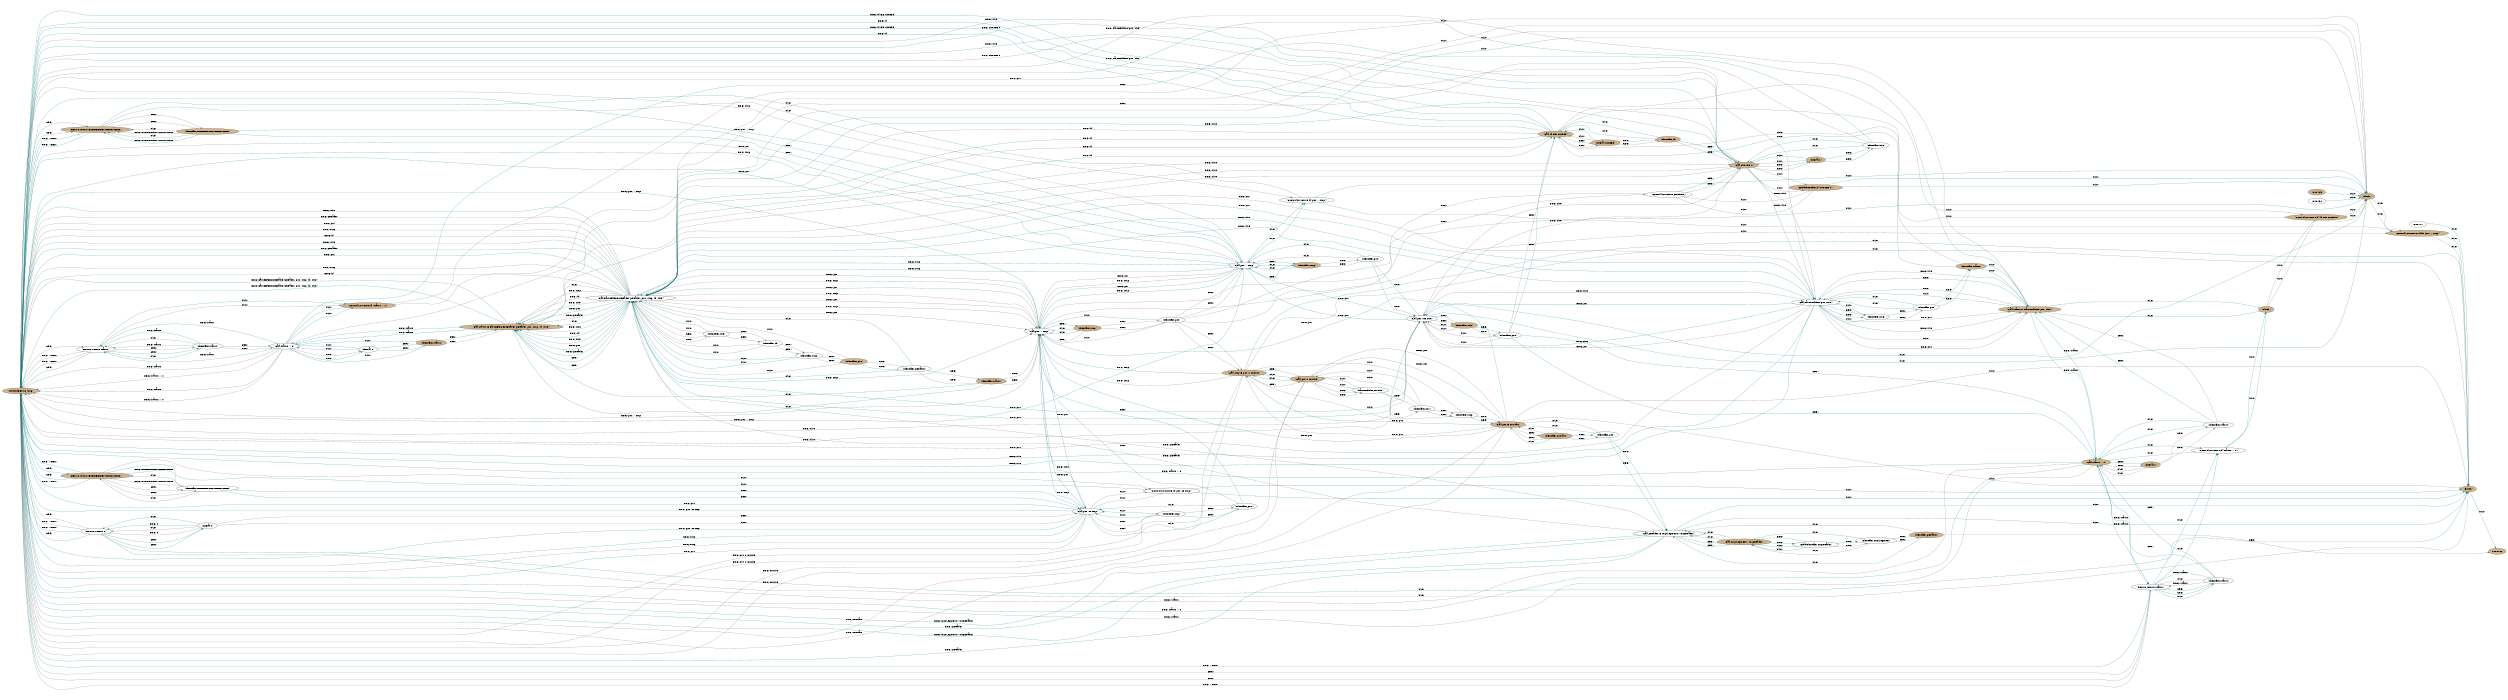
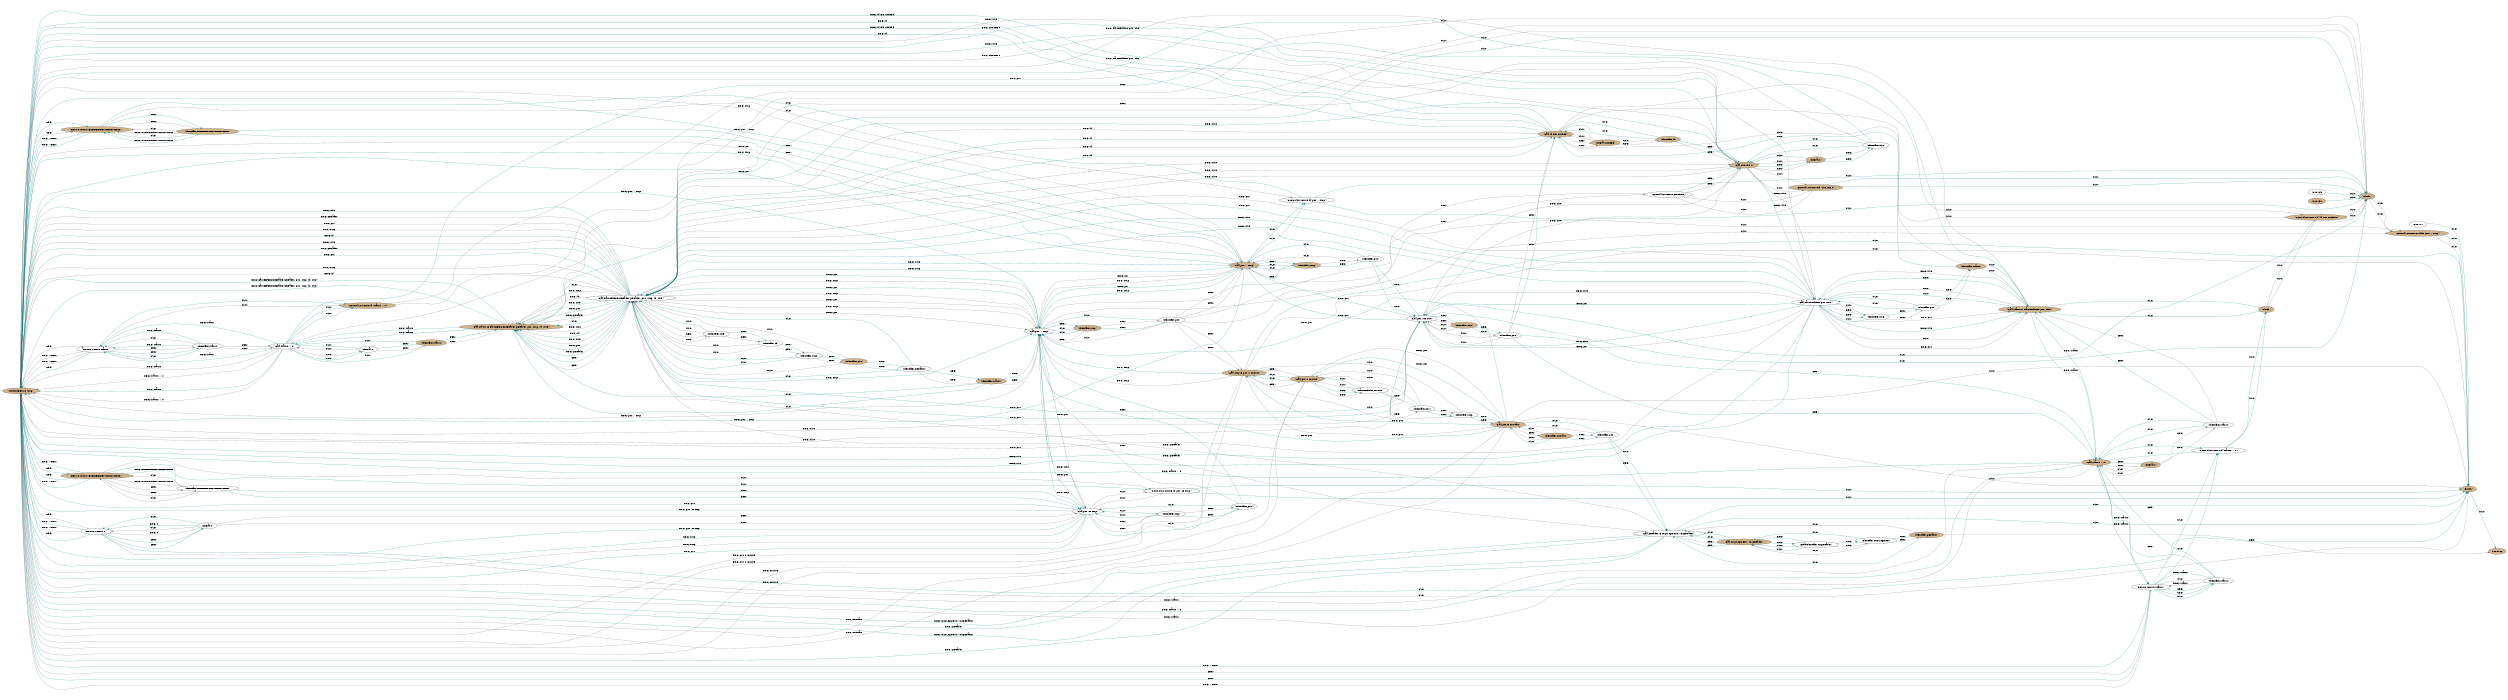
(1816, 188) -> (1816, 188)
(2317, 192) -> (2317, 192)
(2317, 201) -> (2317, 201)
(1244, 265) -> (1244, 265)
